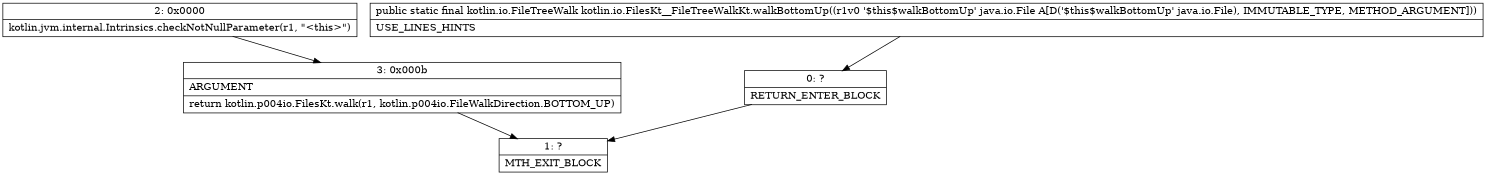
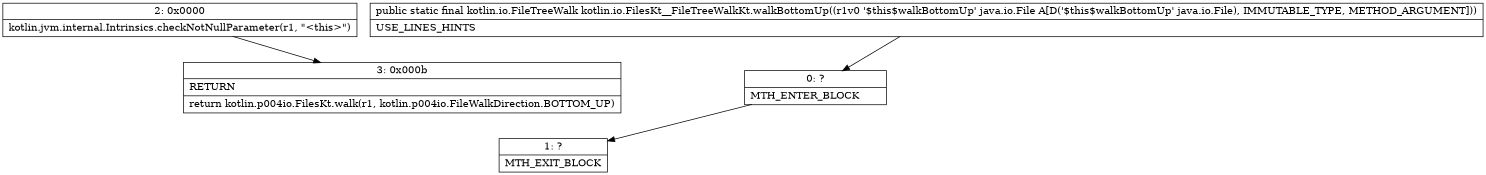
(221, 87) -> (212, 87)
(815, 96) -> (805, 96)
(484, 124) -> none
